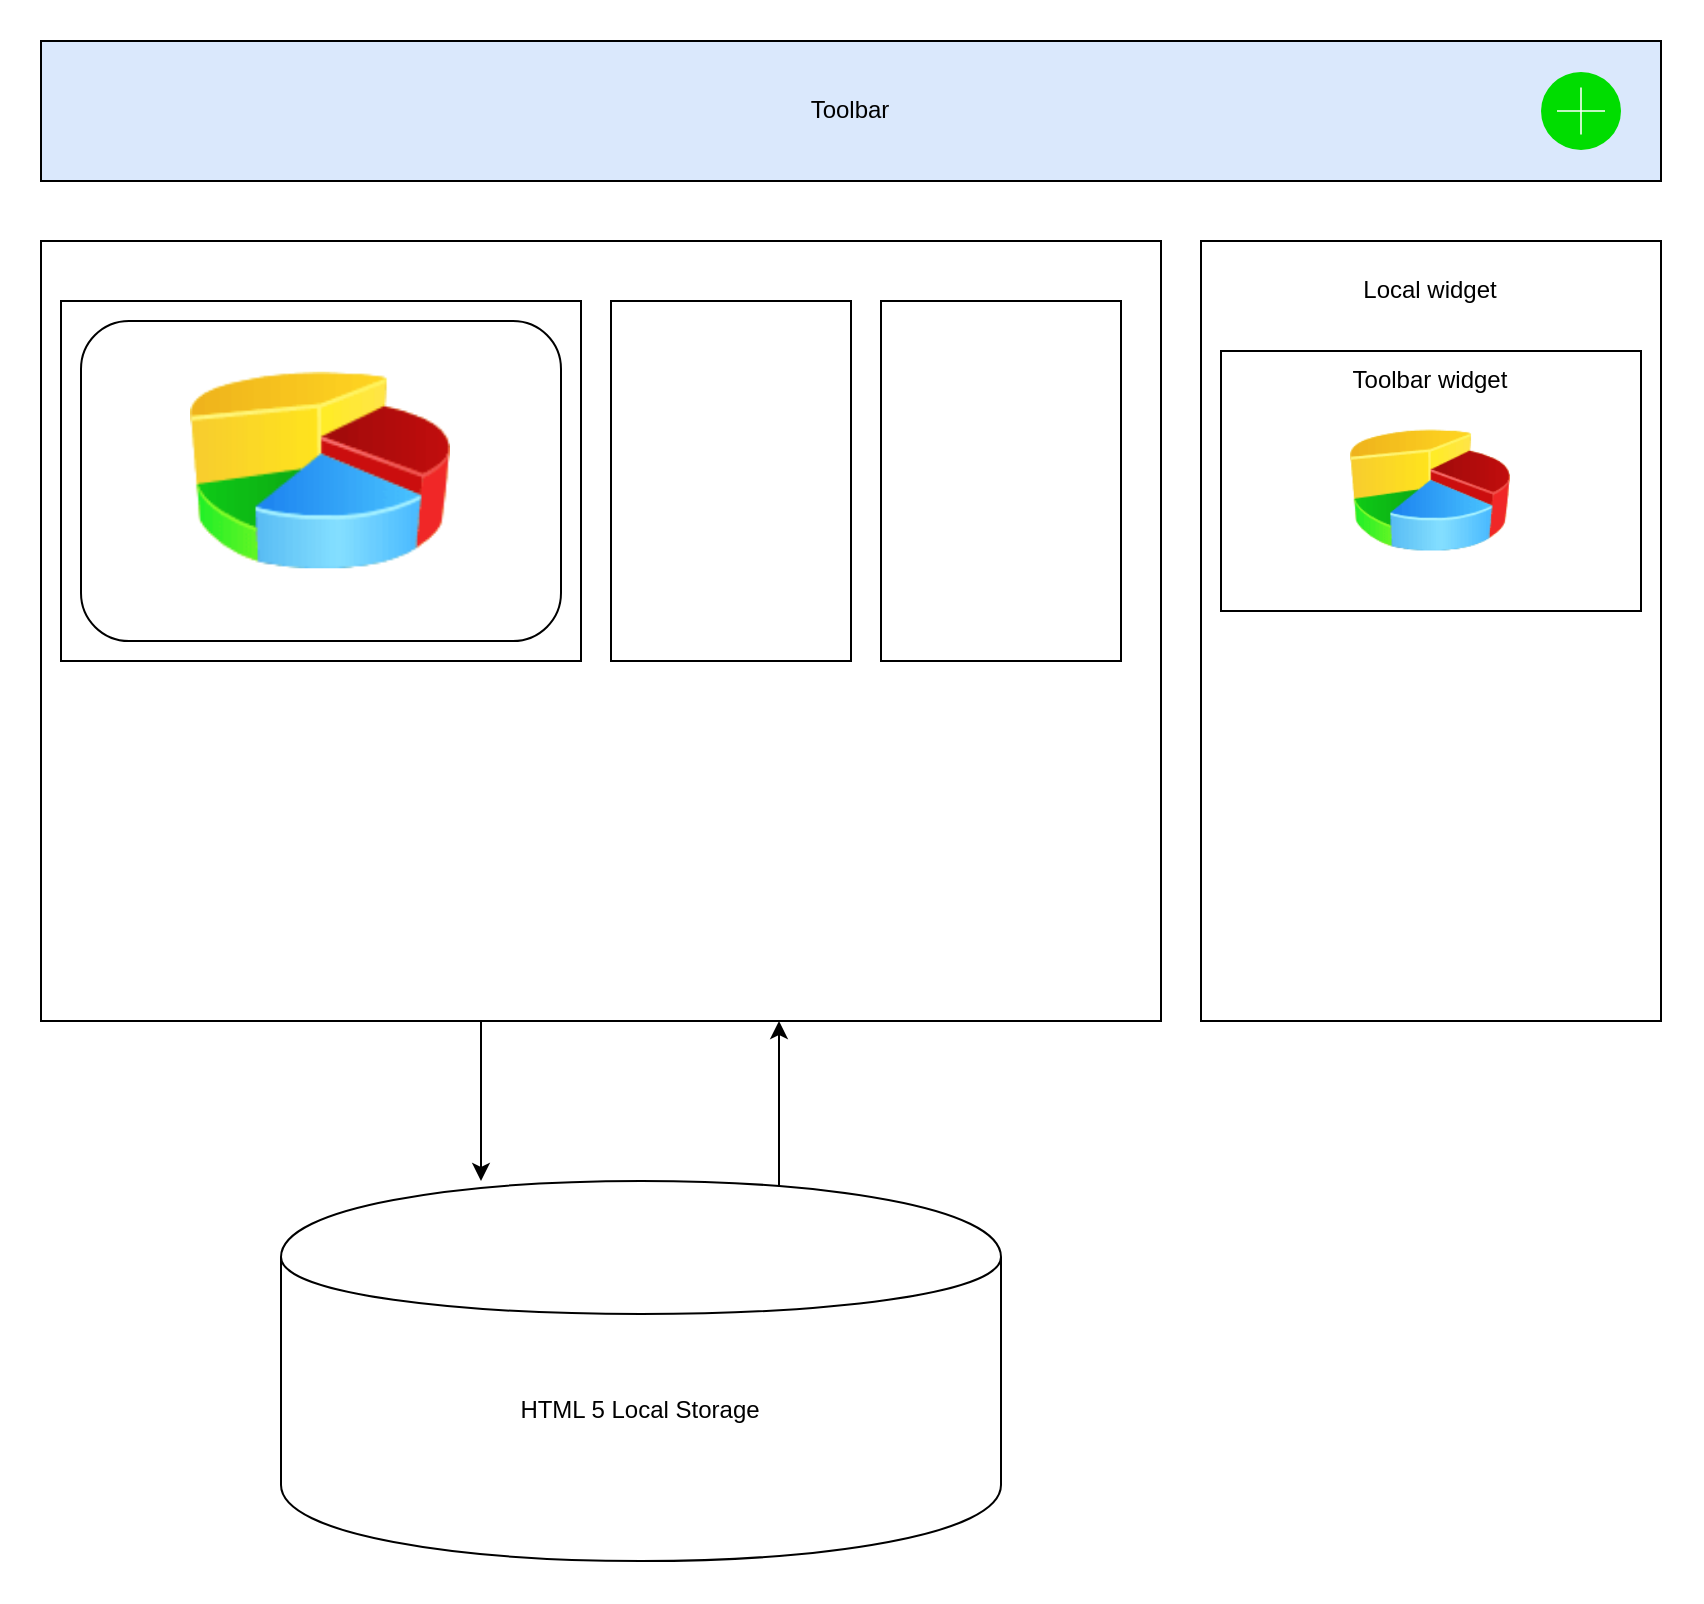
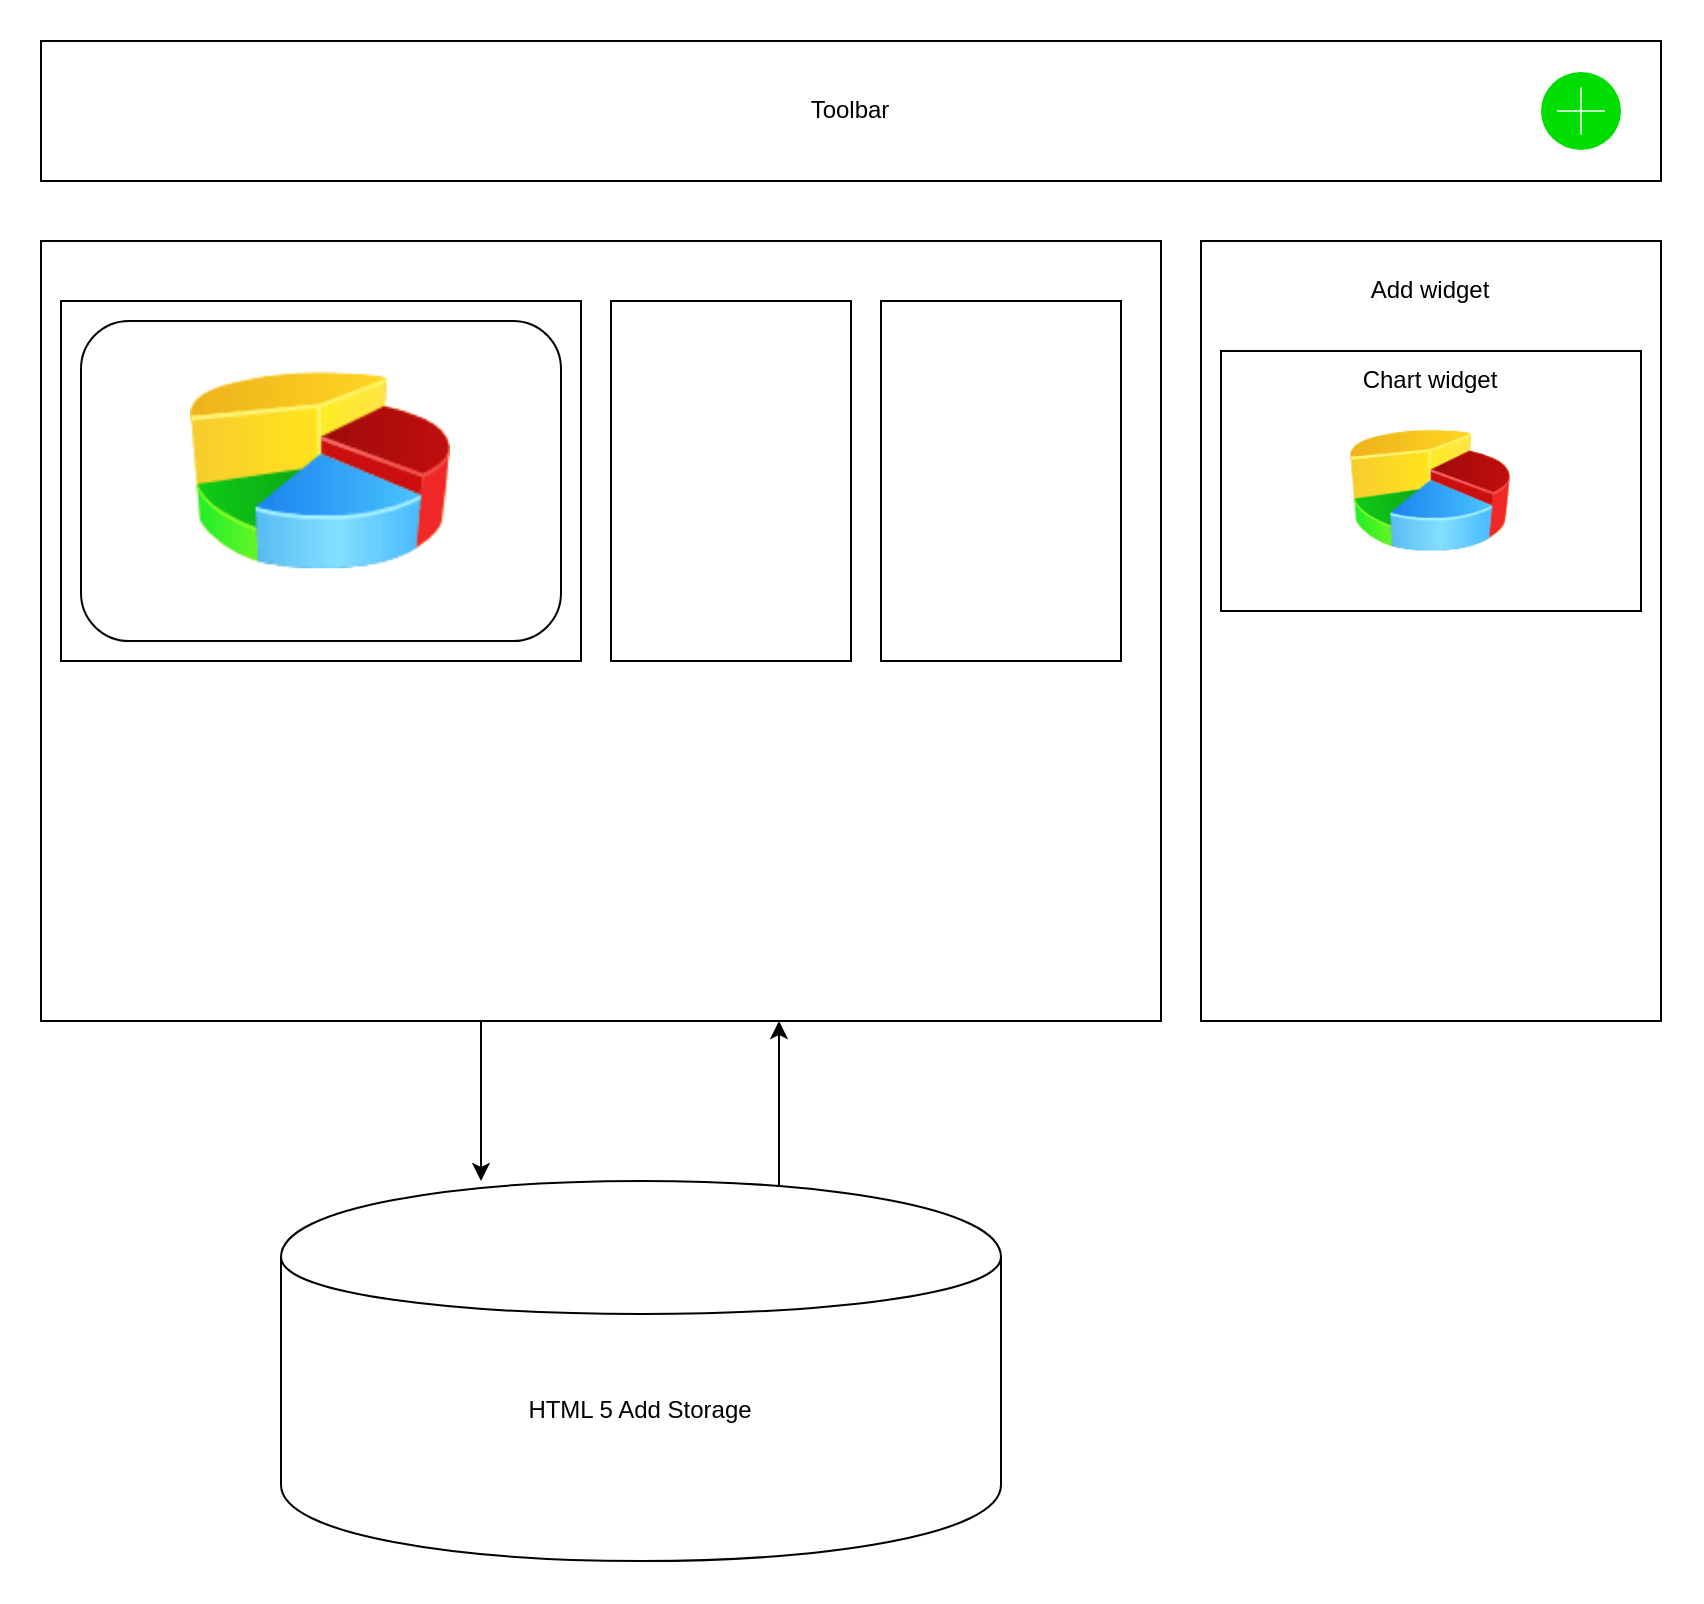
(851, 111) -> (851, 111)
(1431, 291) -> (1431, 291)
(1431, 381) -> (1431, 381)
(641, 1411) -> (641, 1411)
